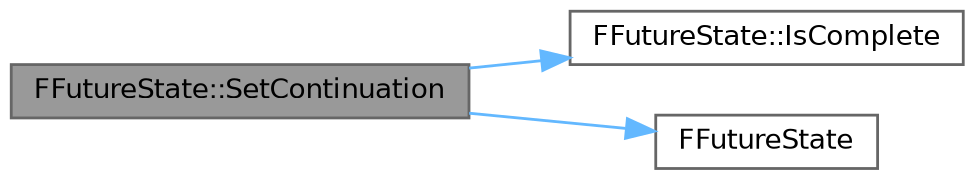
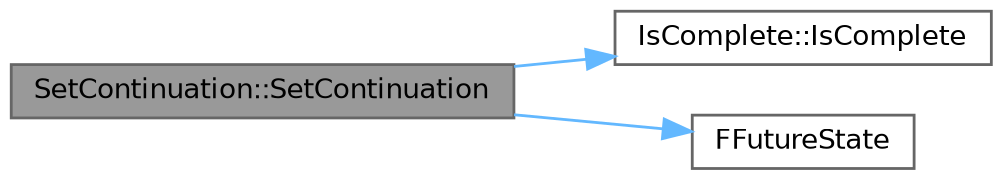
(767, 38) -> (803, 38)
(240, 91) -> (263, 91)
